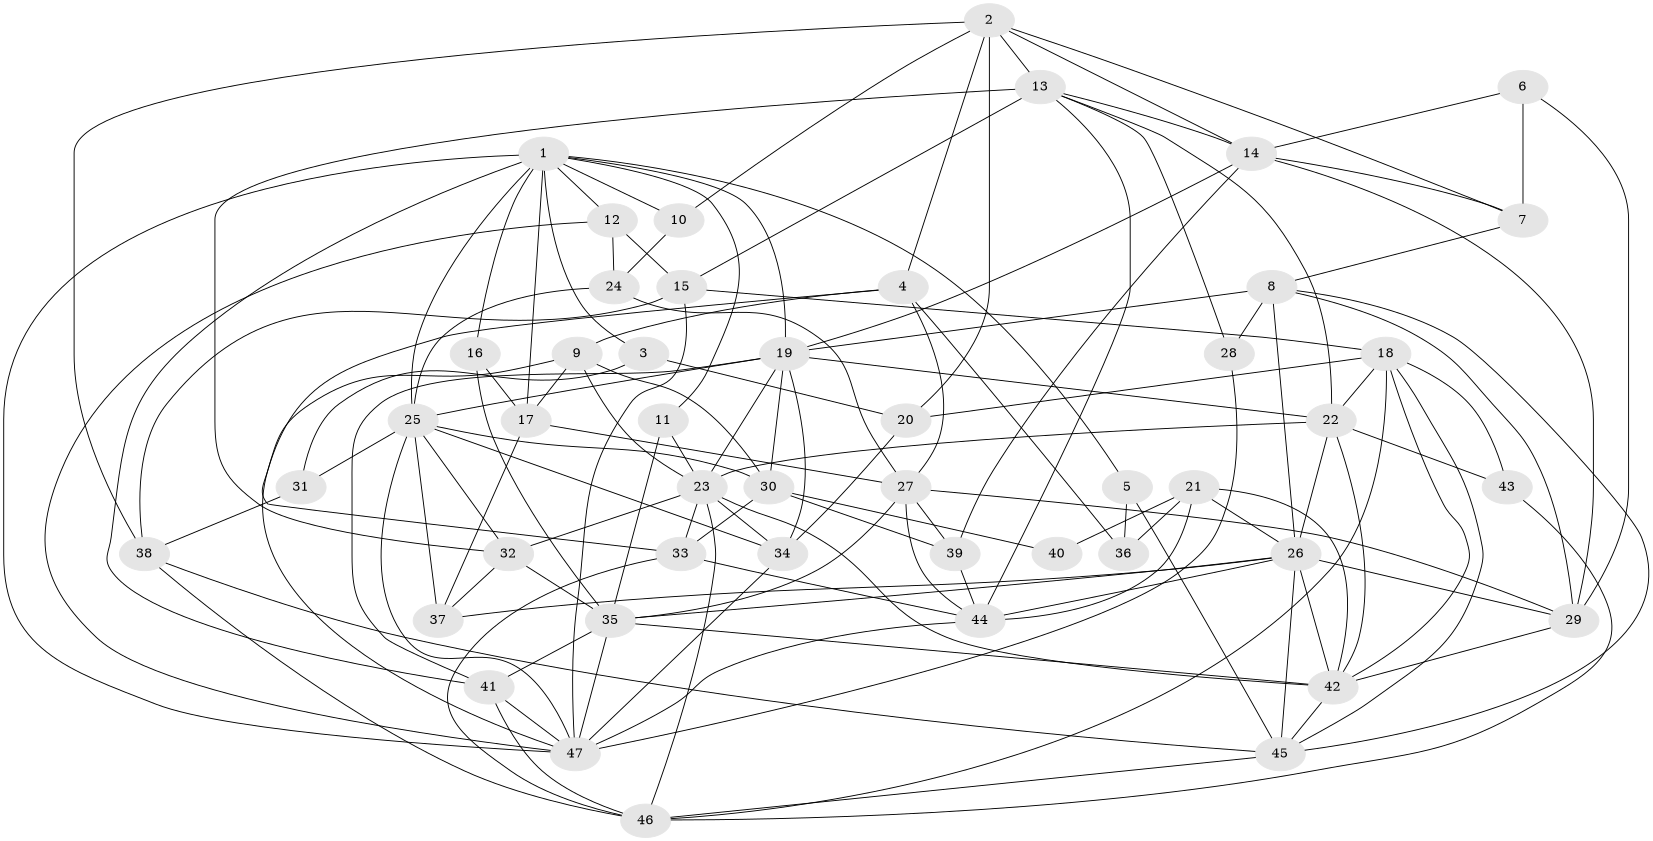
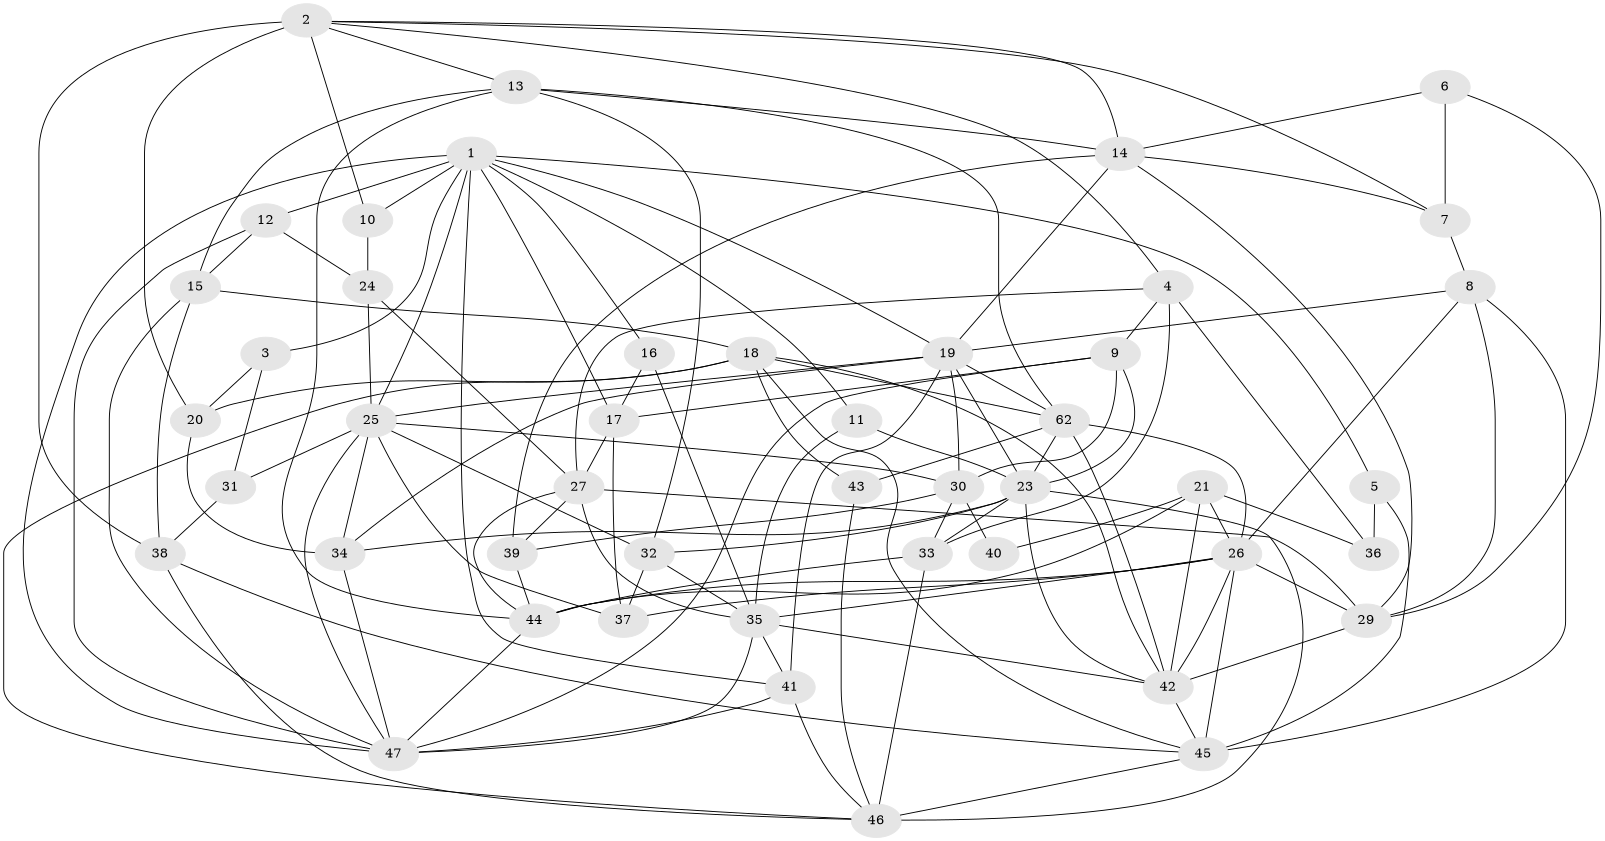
(1229, 354) -> none
(1331, 421) -> (1064, 421)
